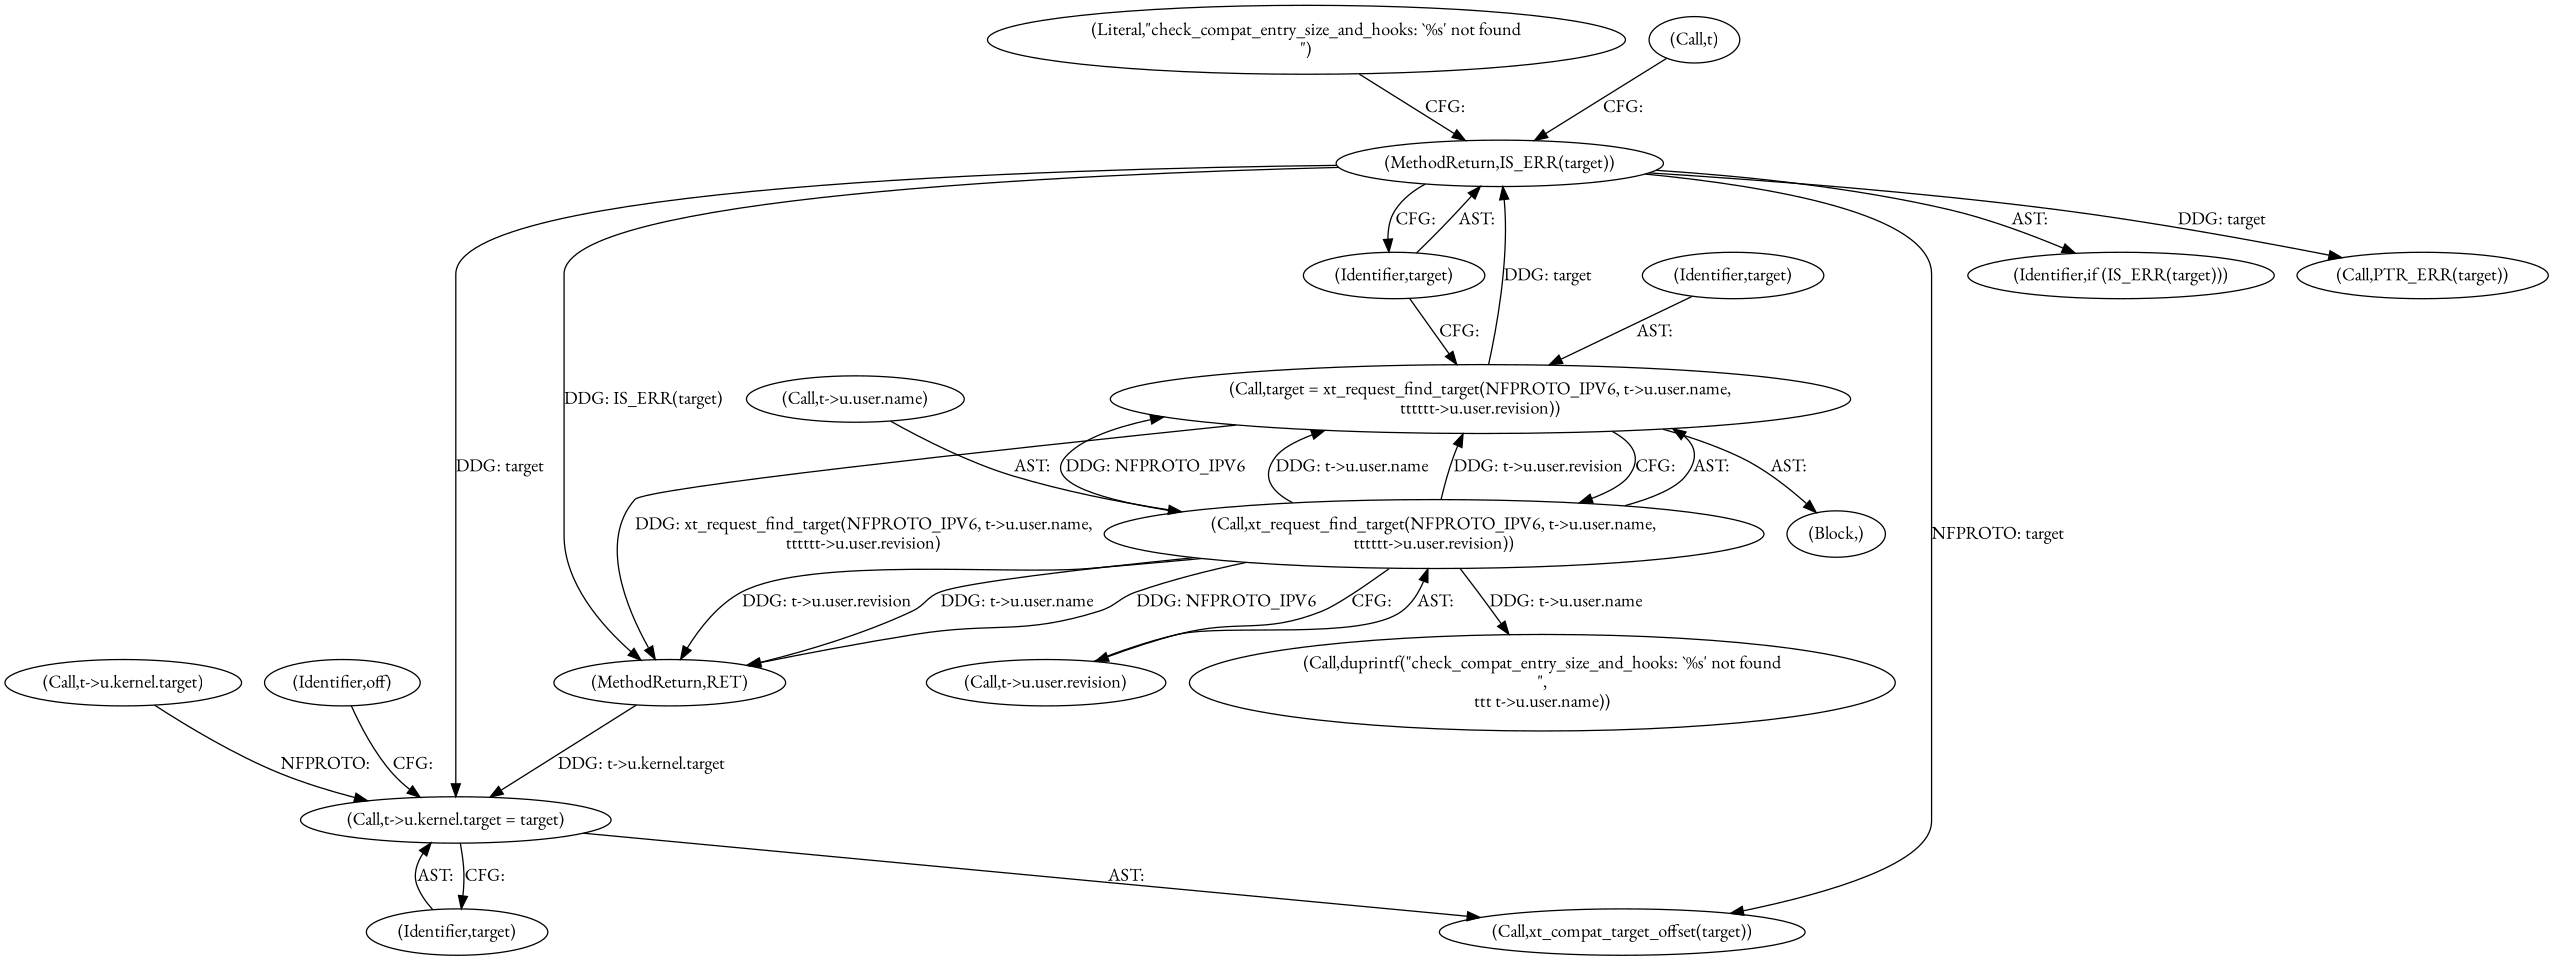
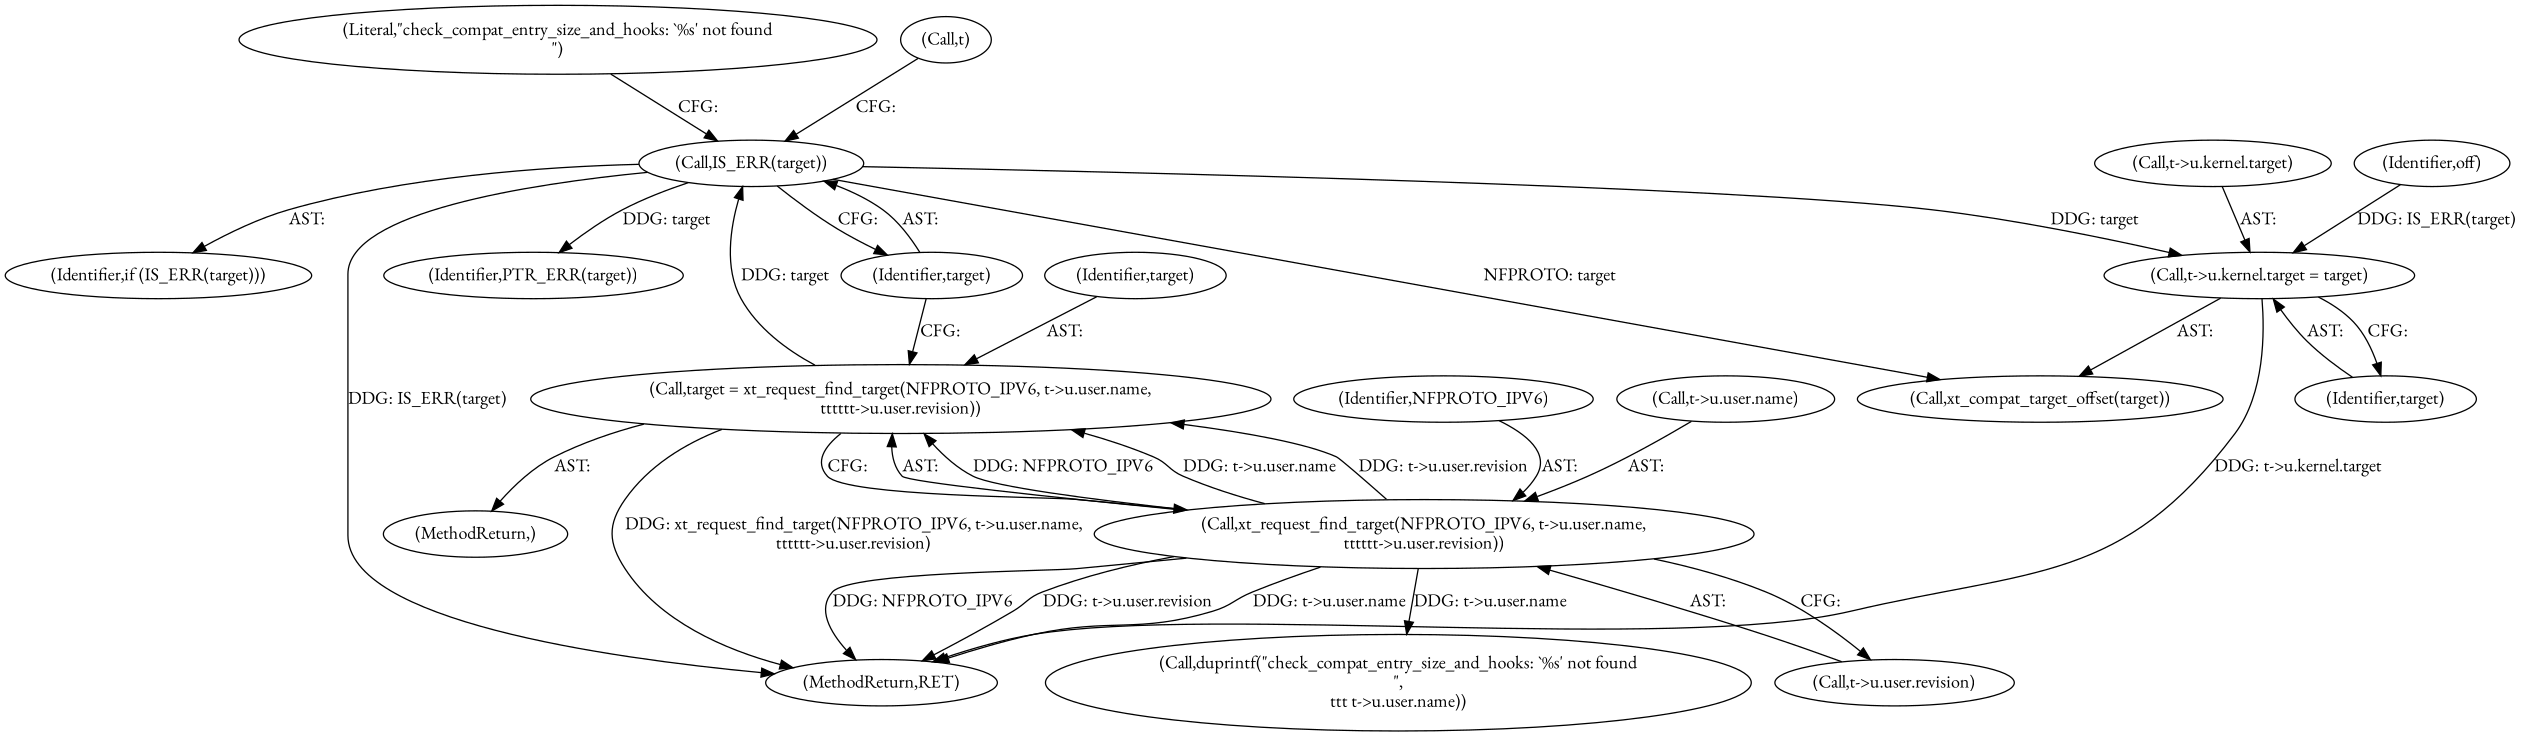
(1500, 163) -> (751, 163)
(2423, 275) -> (534, 275)
none -> (1443, 399)
(1836, 534) -> (476, 534)
(569, 747) -> (1685, 628)
(328, 764) -> (2261, 219)
(415, 764) -> (2437, 219)
